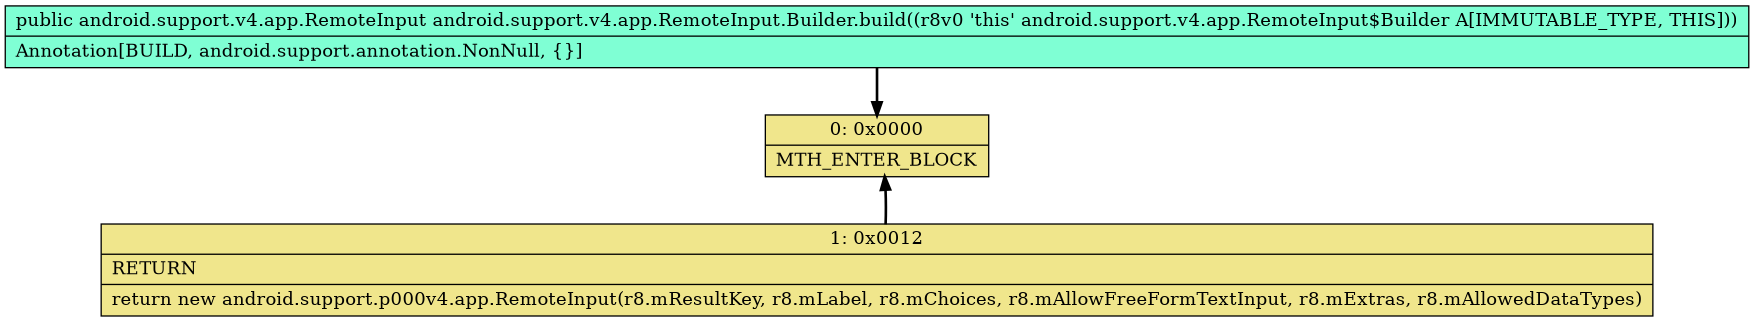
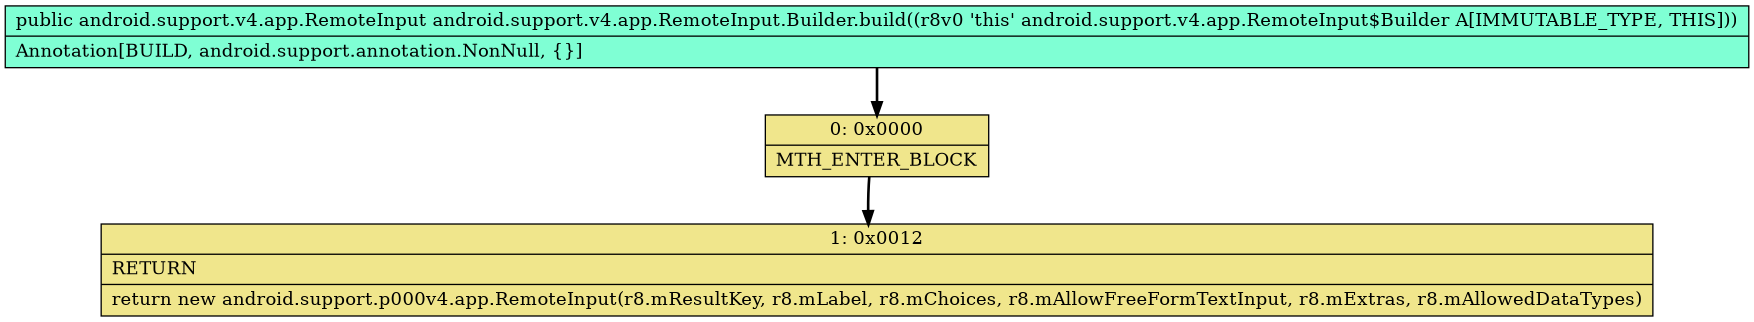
(886, 207) -> (868, 194)
